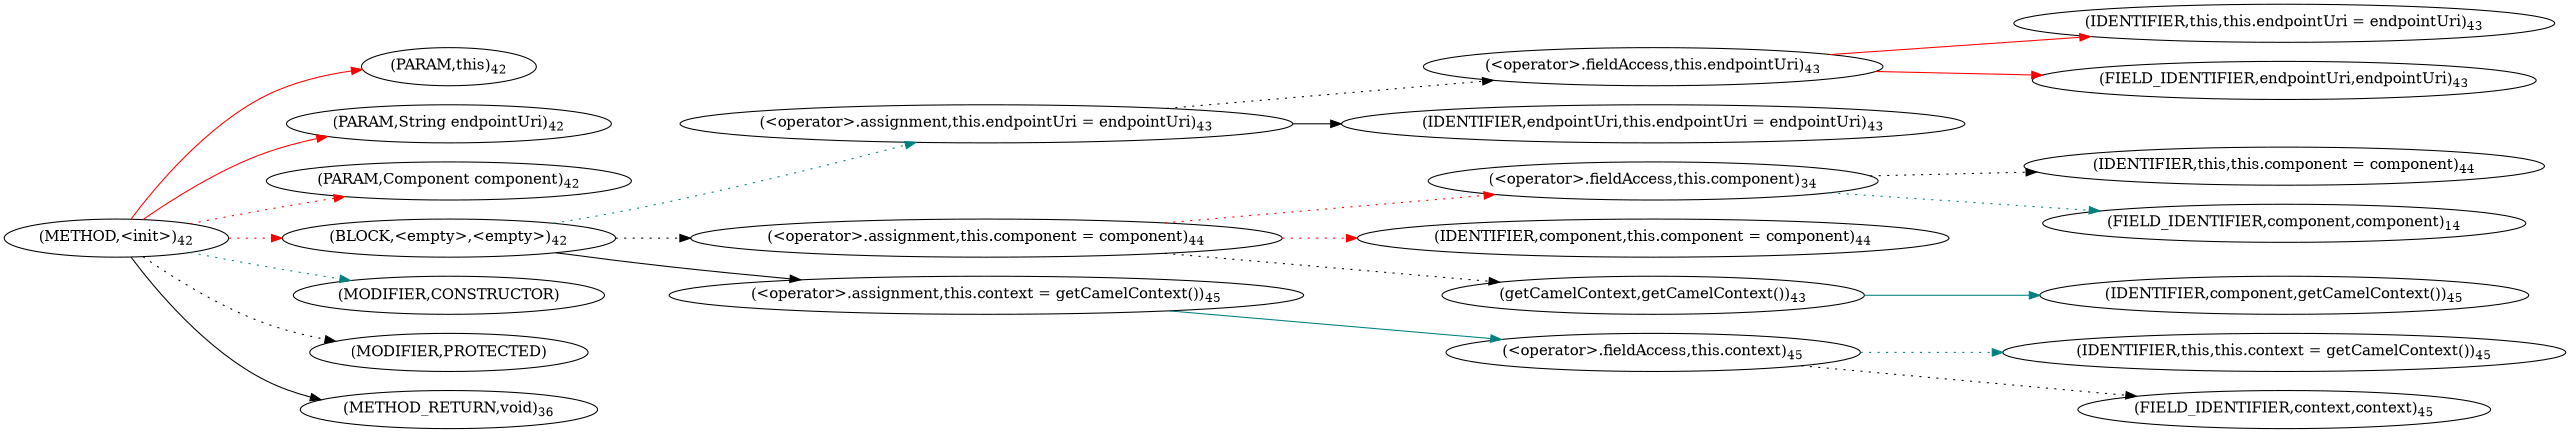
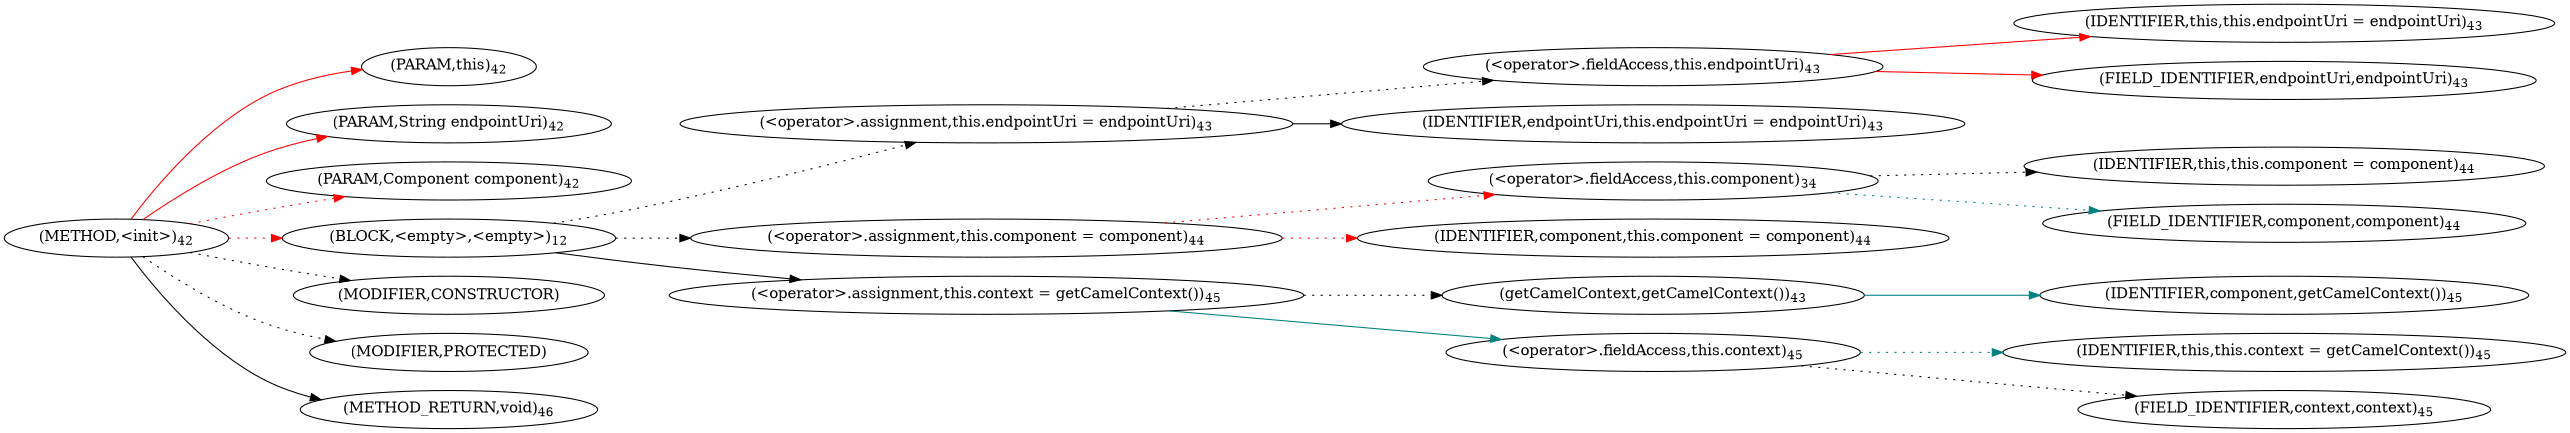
(731, 188) -> (731, 188)
(2453, 222) -> (2453, 222)
(560, 237) -> (560, 237)
(265, 266) -> (265, 266)
(1327, 267) -> (1367, 295)
(546, 408) -> (546, 408)
